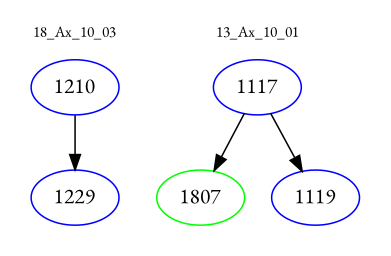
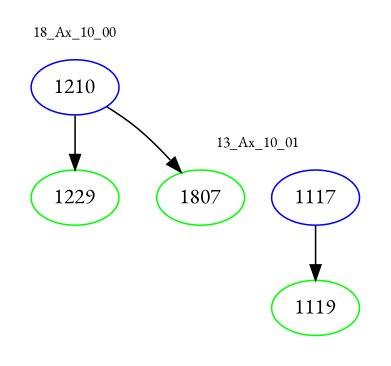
(75, 33) -> (75, 33)
(233, 135) -> (154, 144)
(75, 198) -> (75, 198)
(316, 198) -> (316, 308)
